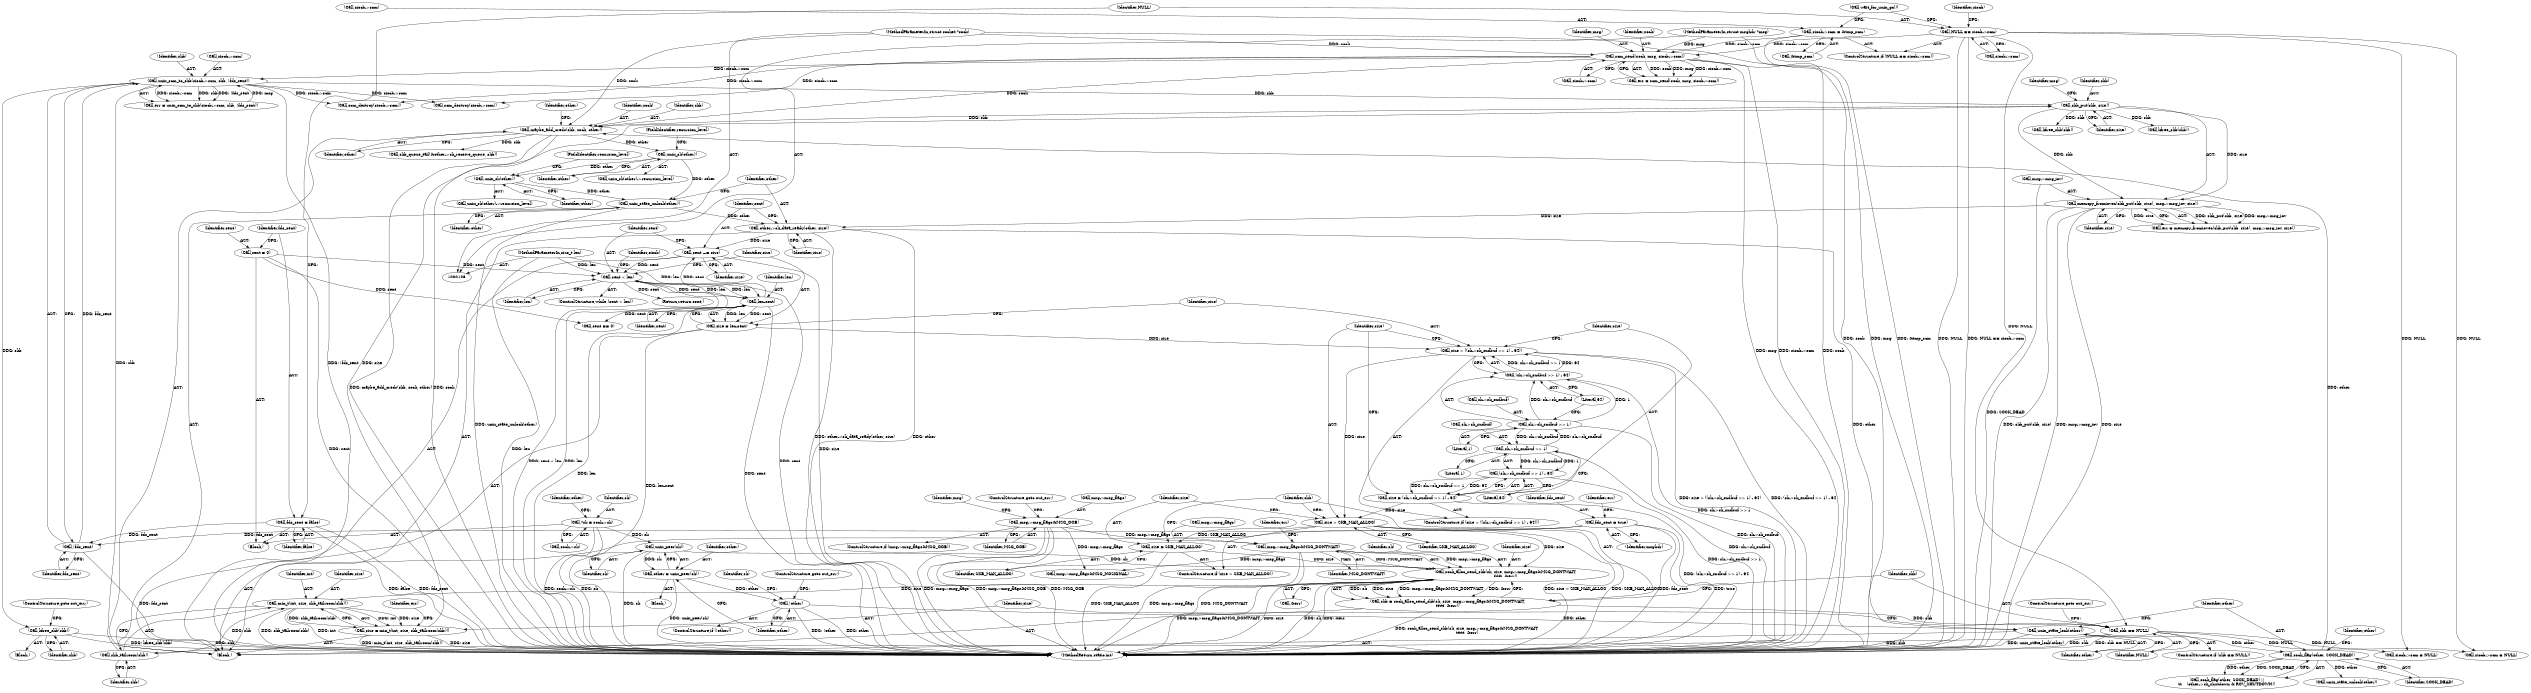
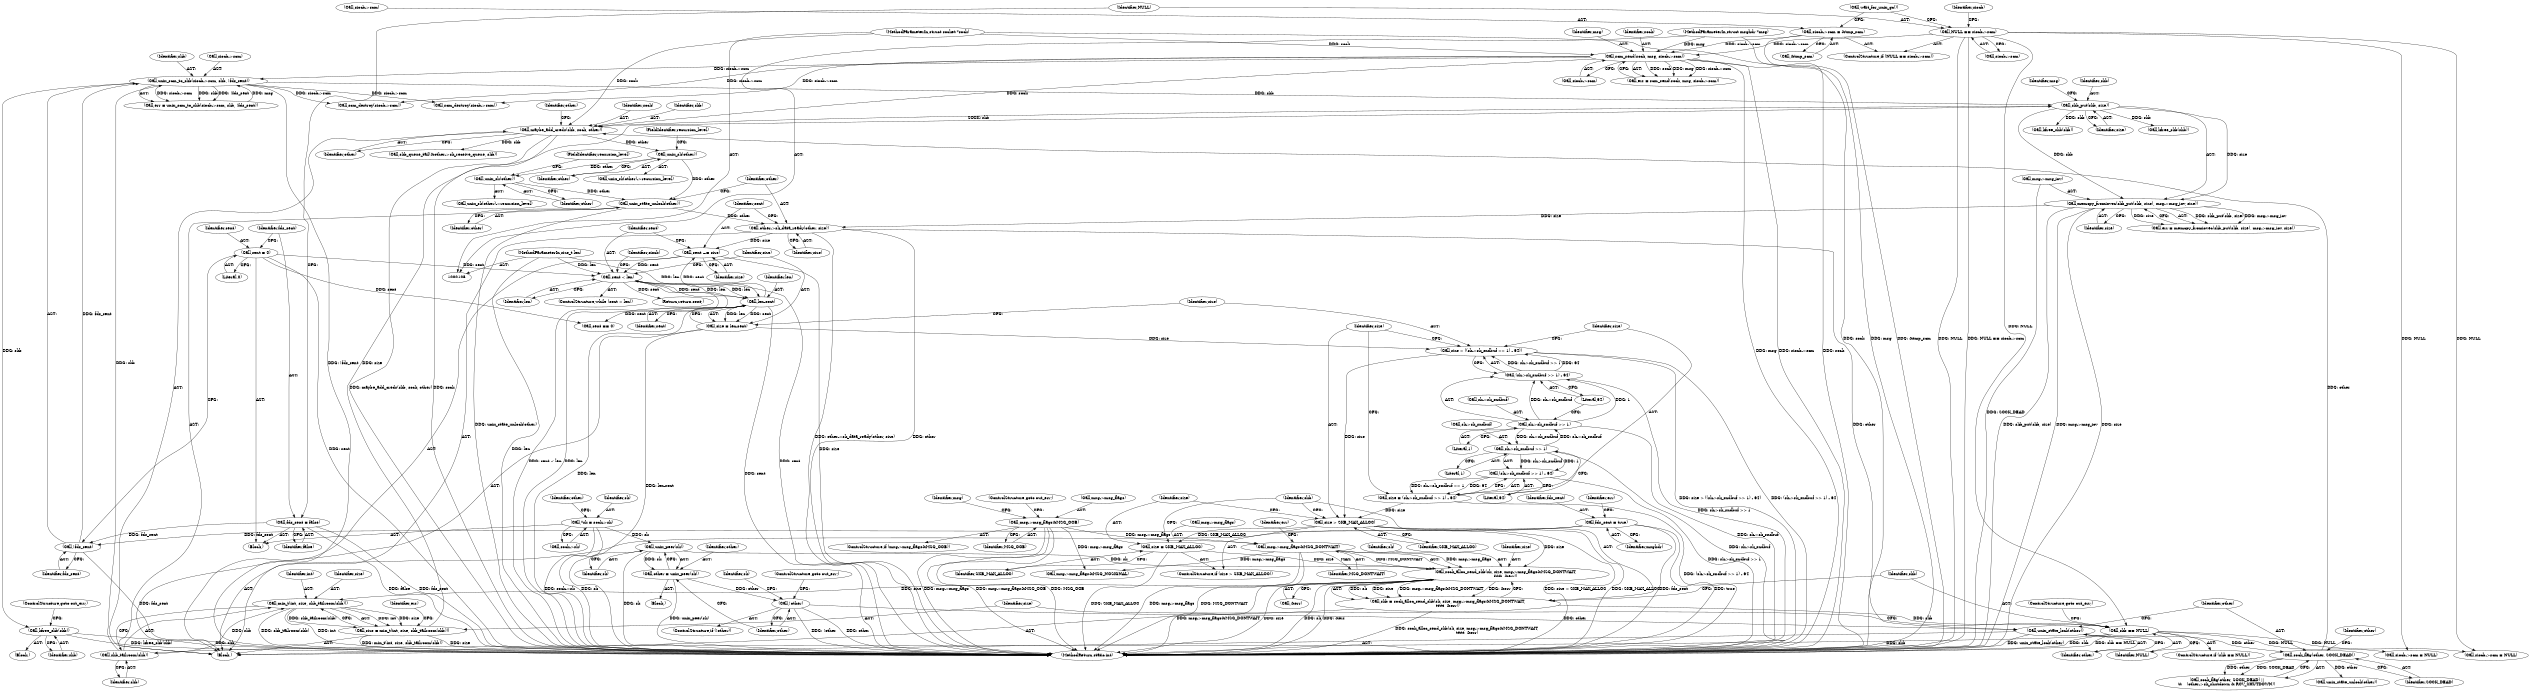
(978, 118) -> (978, 118)
none -> (232, 277)
(65, 285) -> (207, 415)
(1481, 523) -> none
